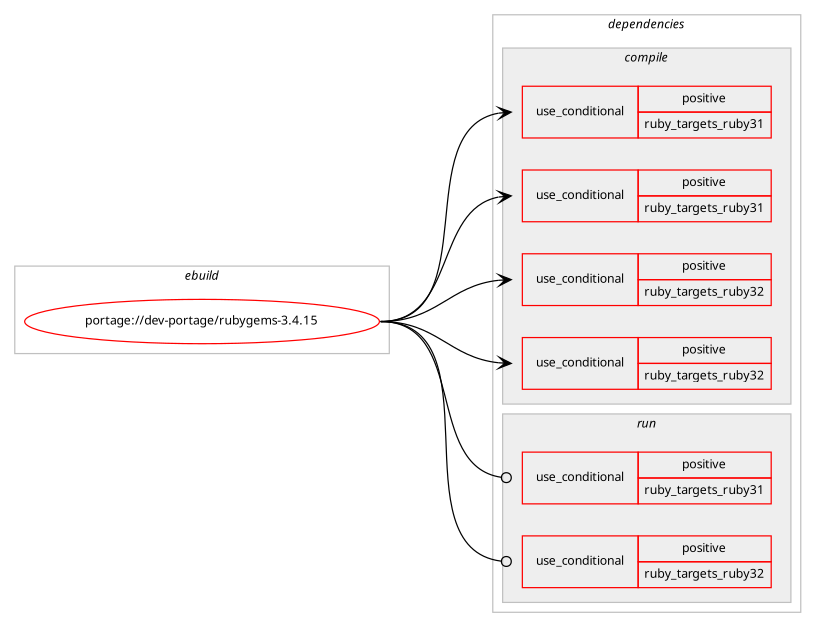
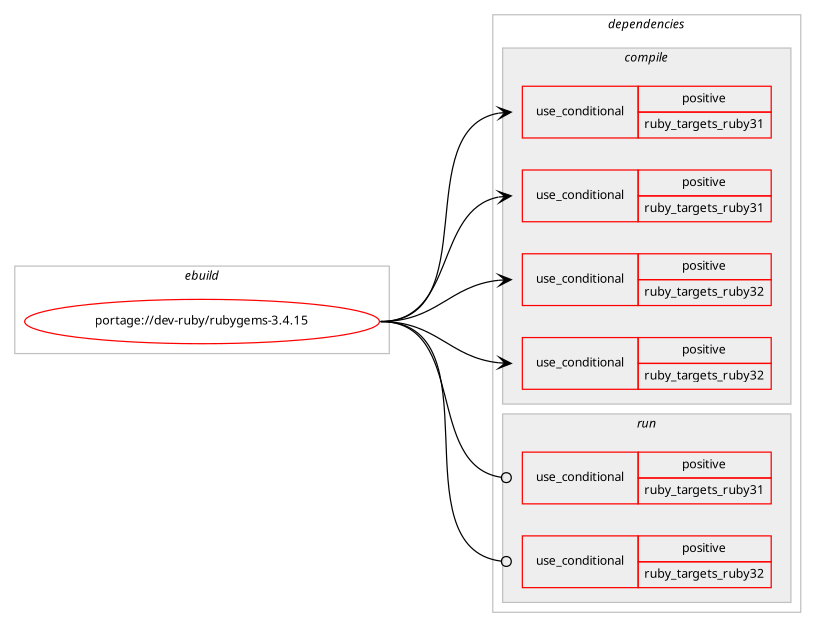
(202, 322) -> (202, 322)
